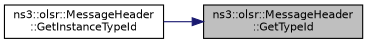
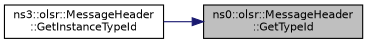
(283, 22) -> (283, 22)
